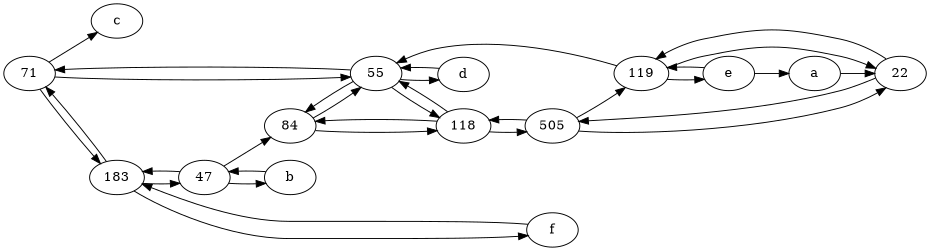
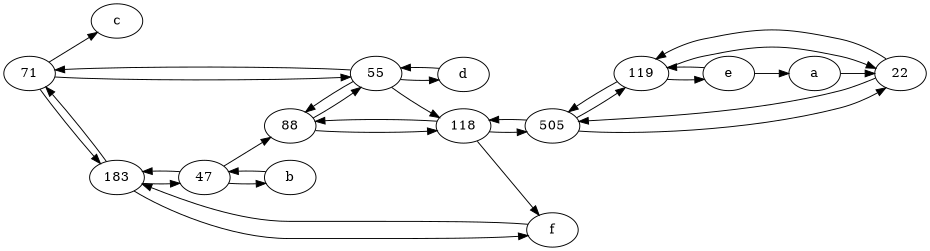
(511, 45) -> (597, 93)
(428, 98) -> (505, 175)
(290, 126) -> (290, 126)
